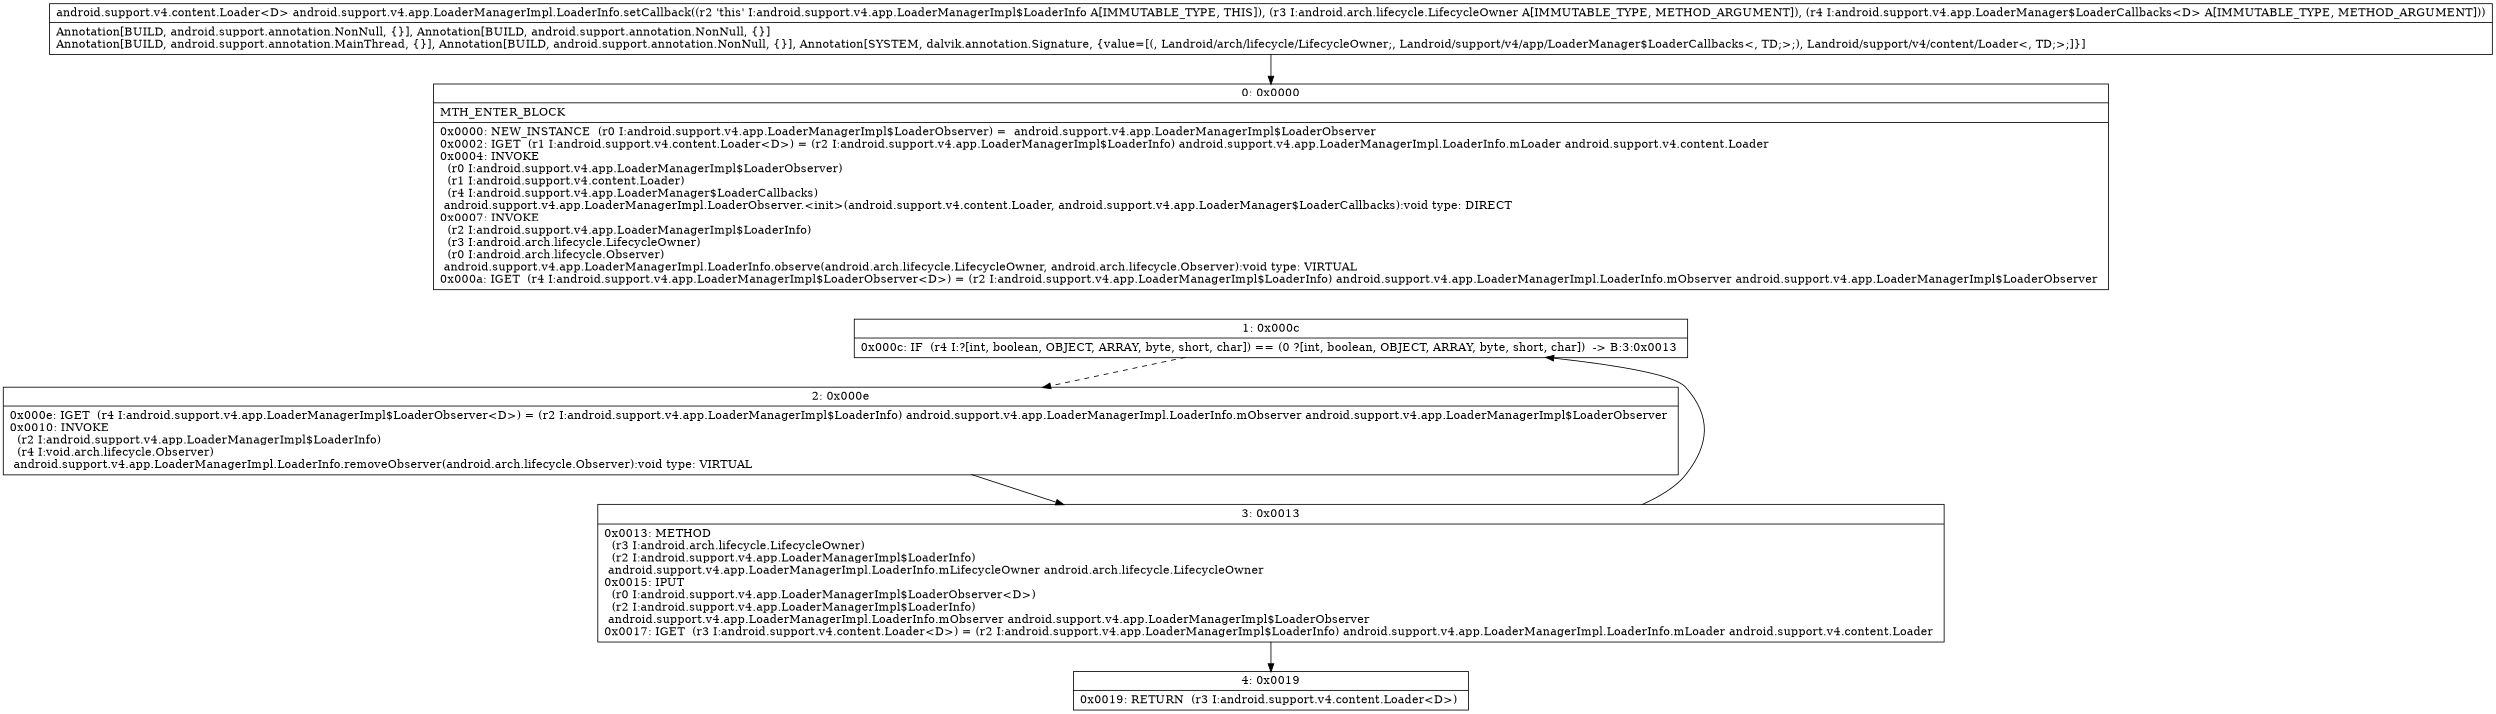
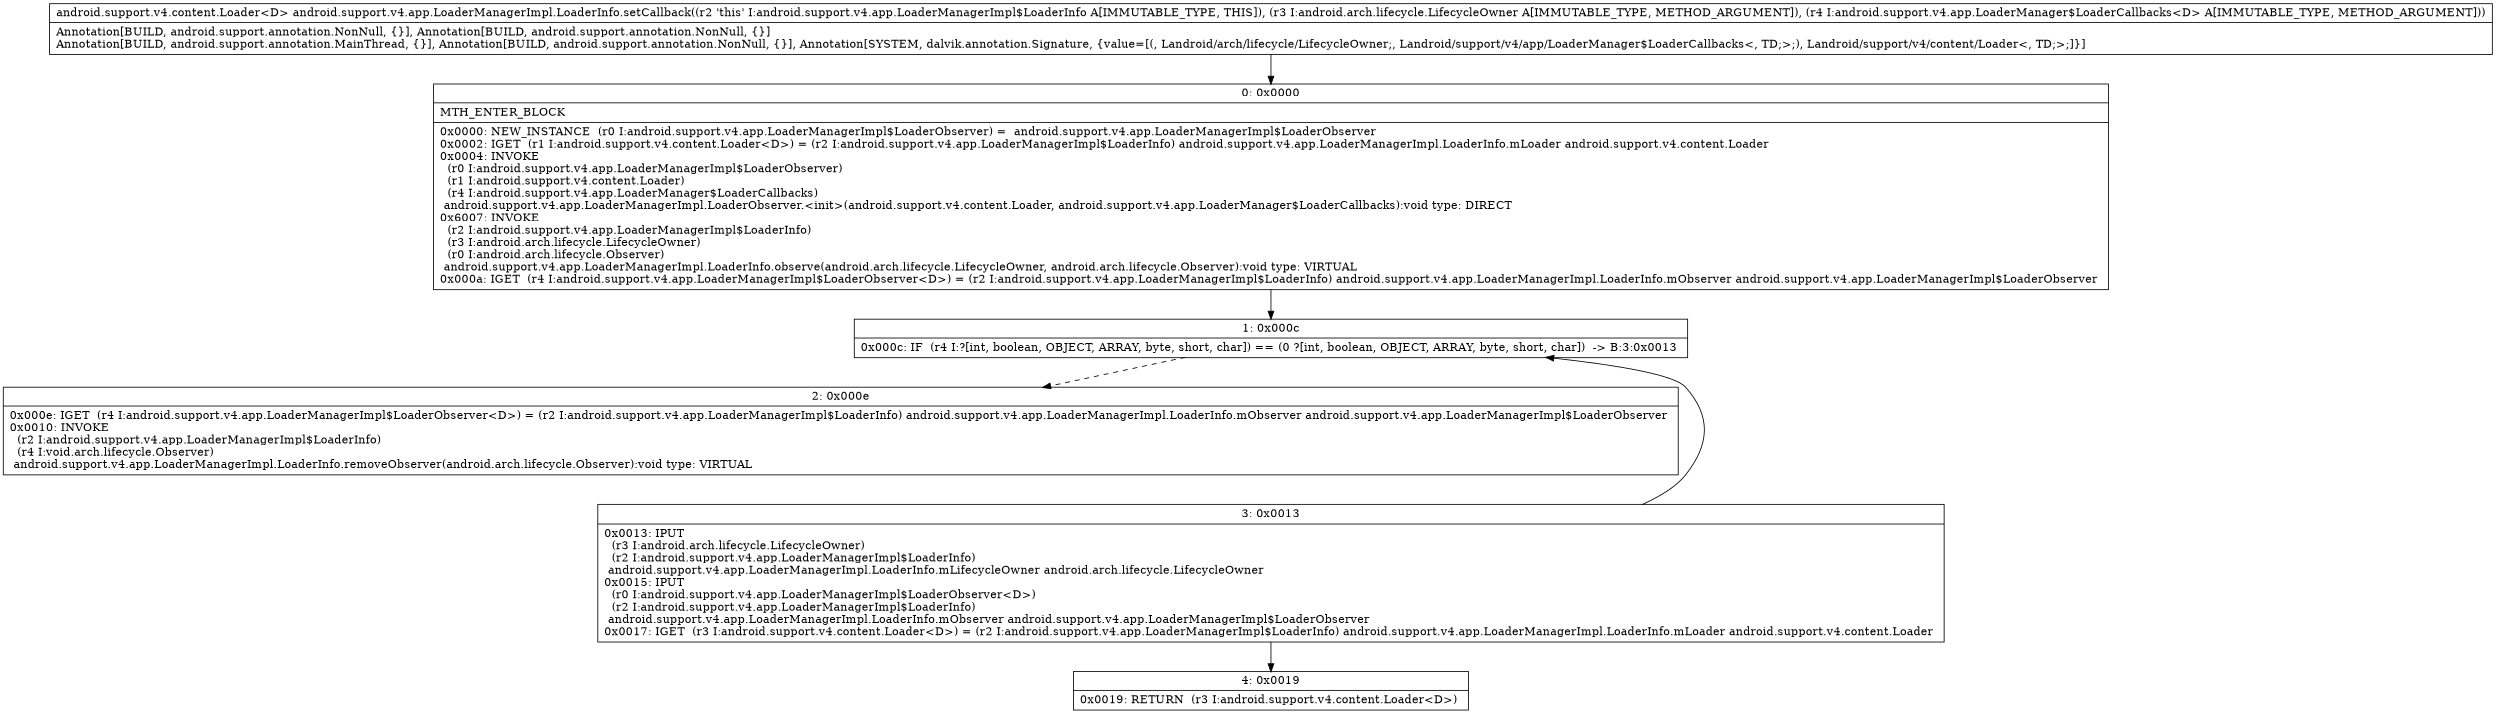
(494, 218) -> (494, 218)
none -> (1271, 300)
(1014, 488) -> none
(662, 533) -> (648, 533)
